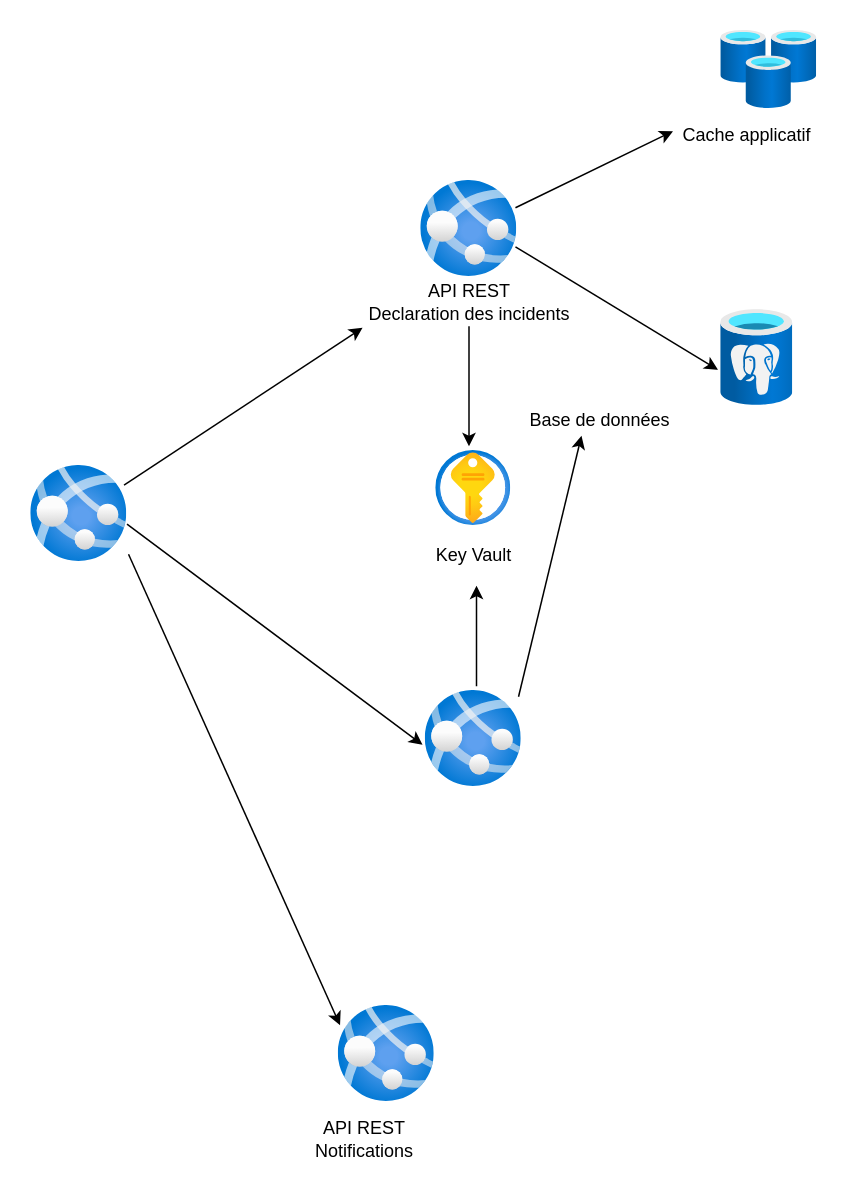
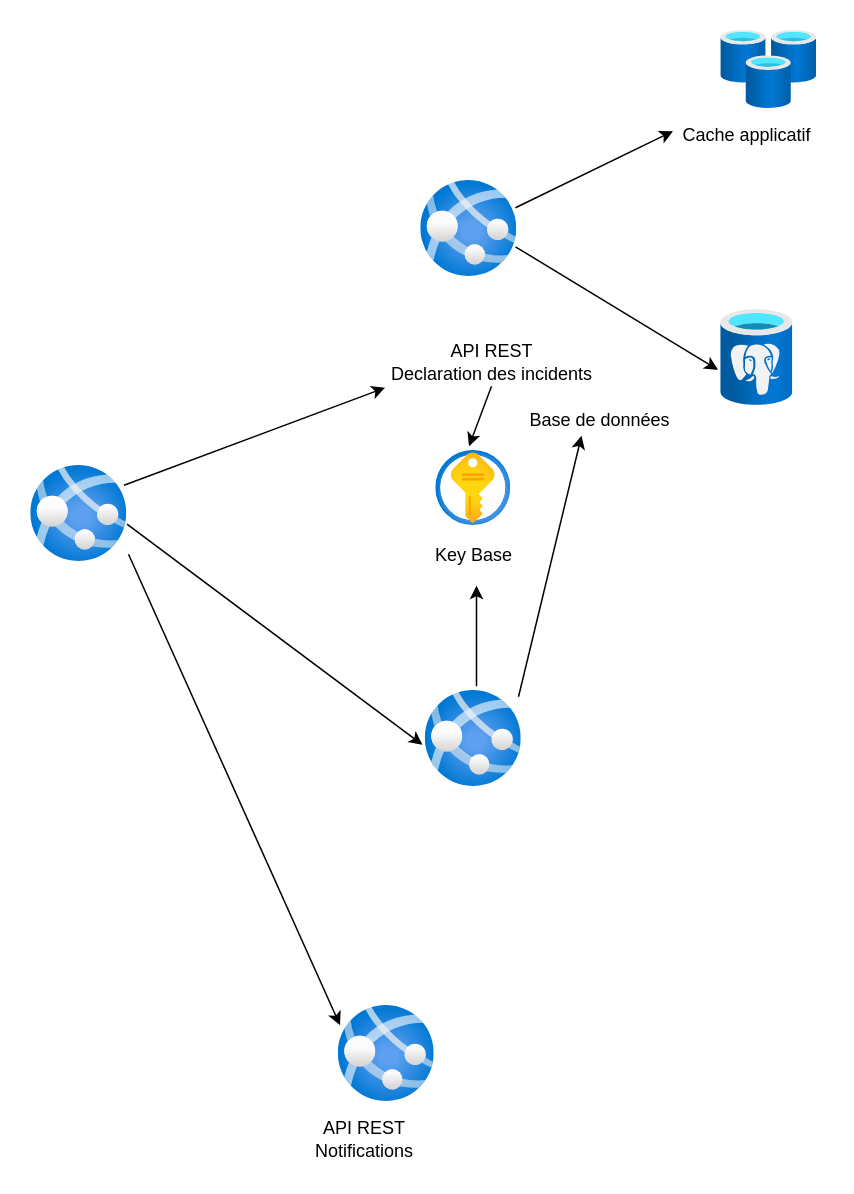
(469, 302) -> (491, 362)
(474, 556) -> (474, 556)
